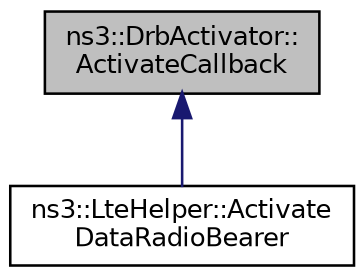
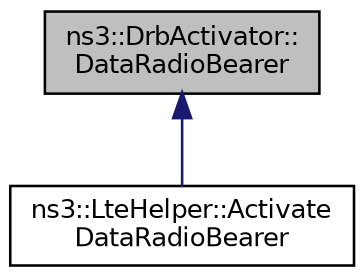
(182, 53) -> (182, 53)
